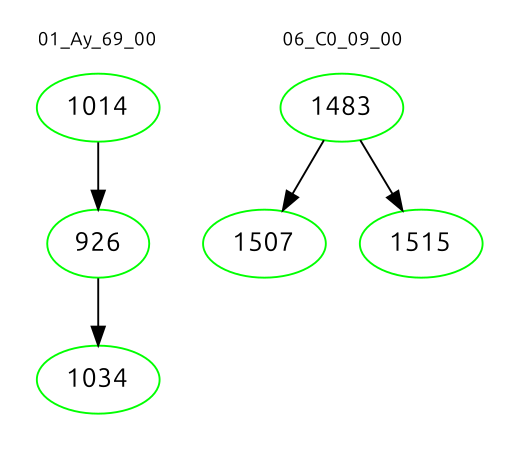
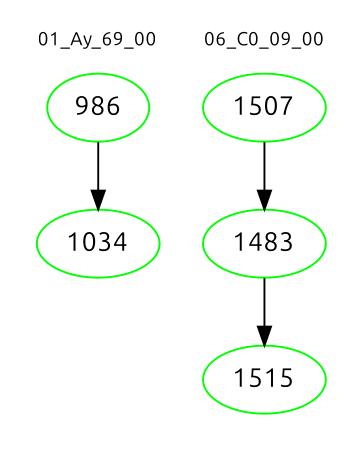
(98, 108) -> none
(308, 167) -> (264, 166)
(98, 244) -> (98, 108)
